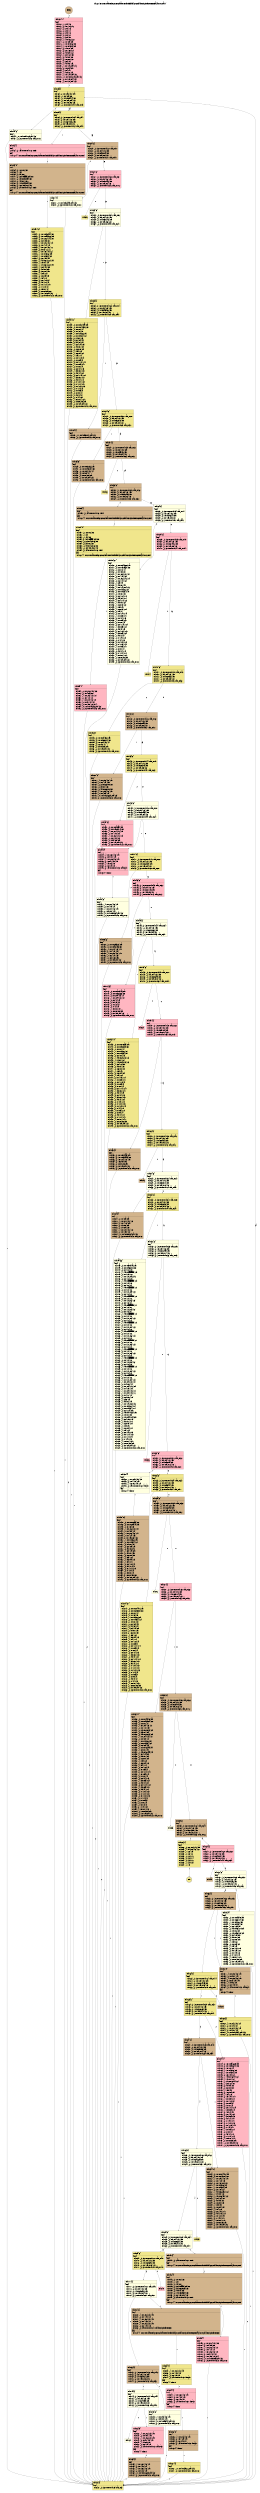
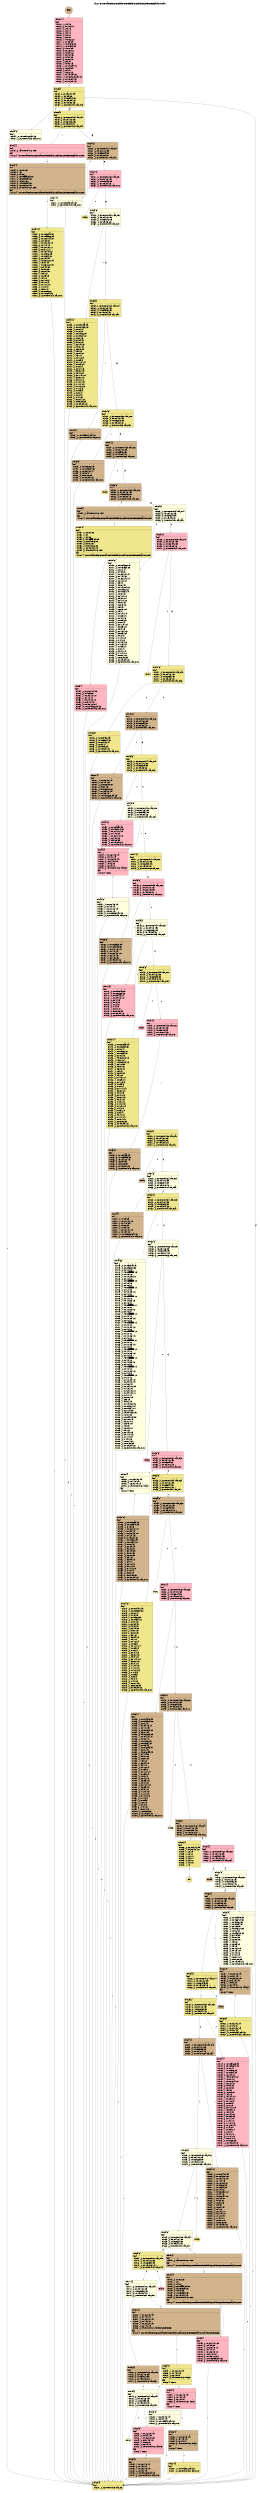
(119, 504) -> (120, 504)
(162, 1083) -> none
